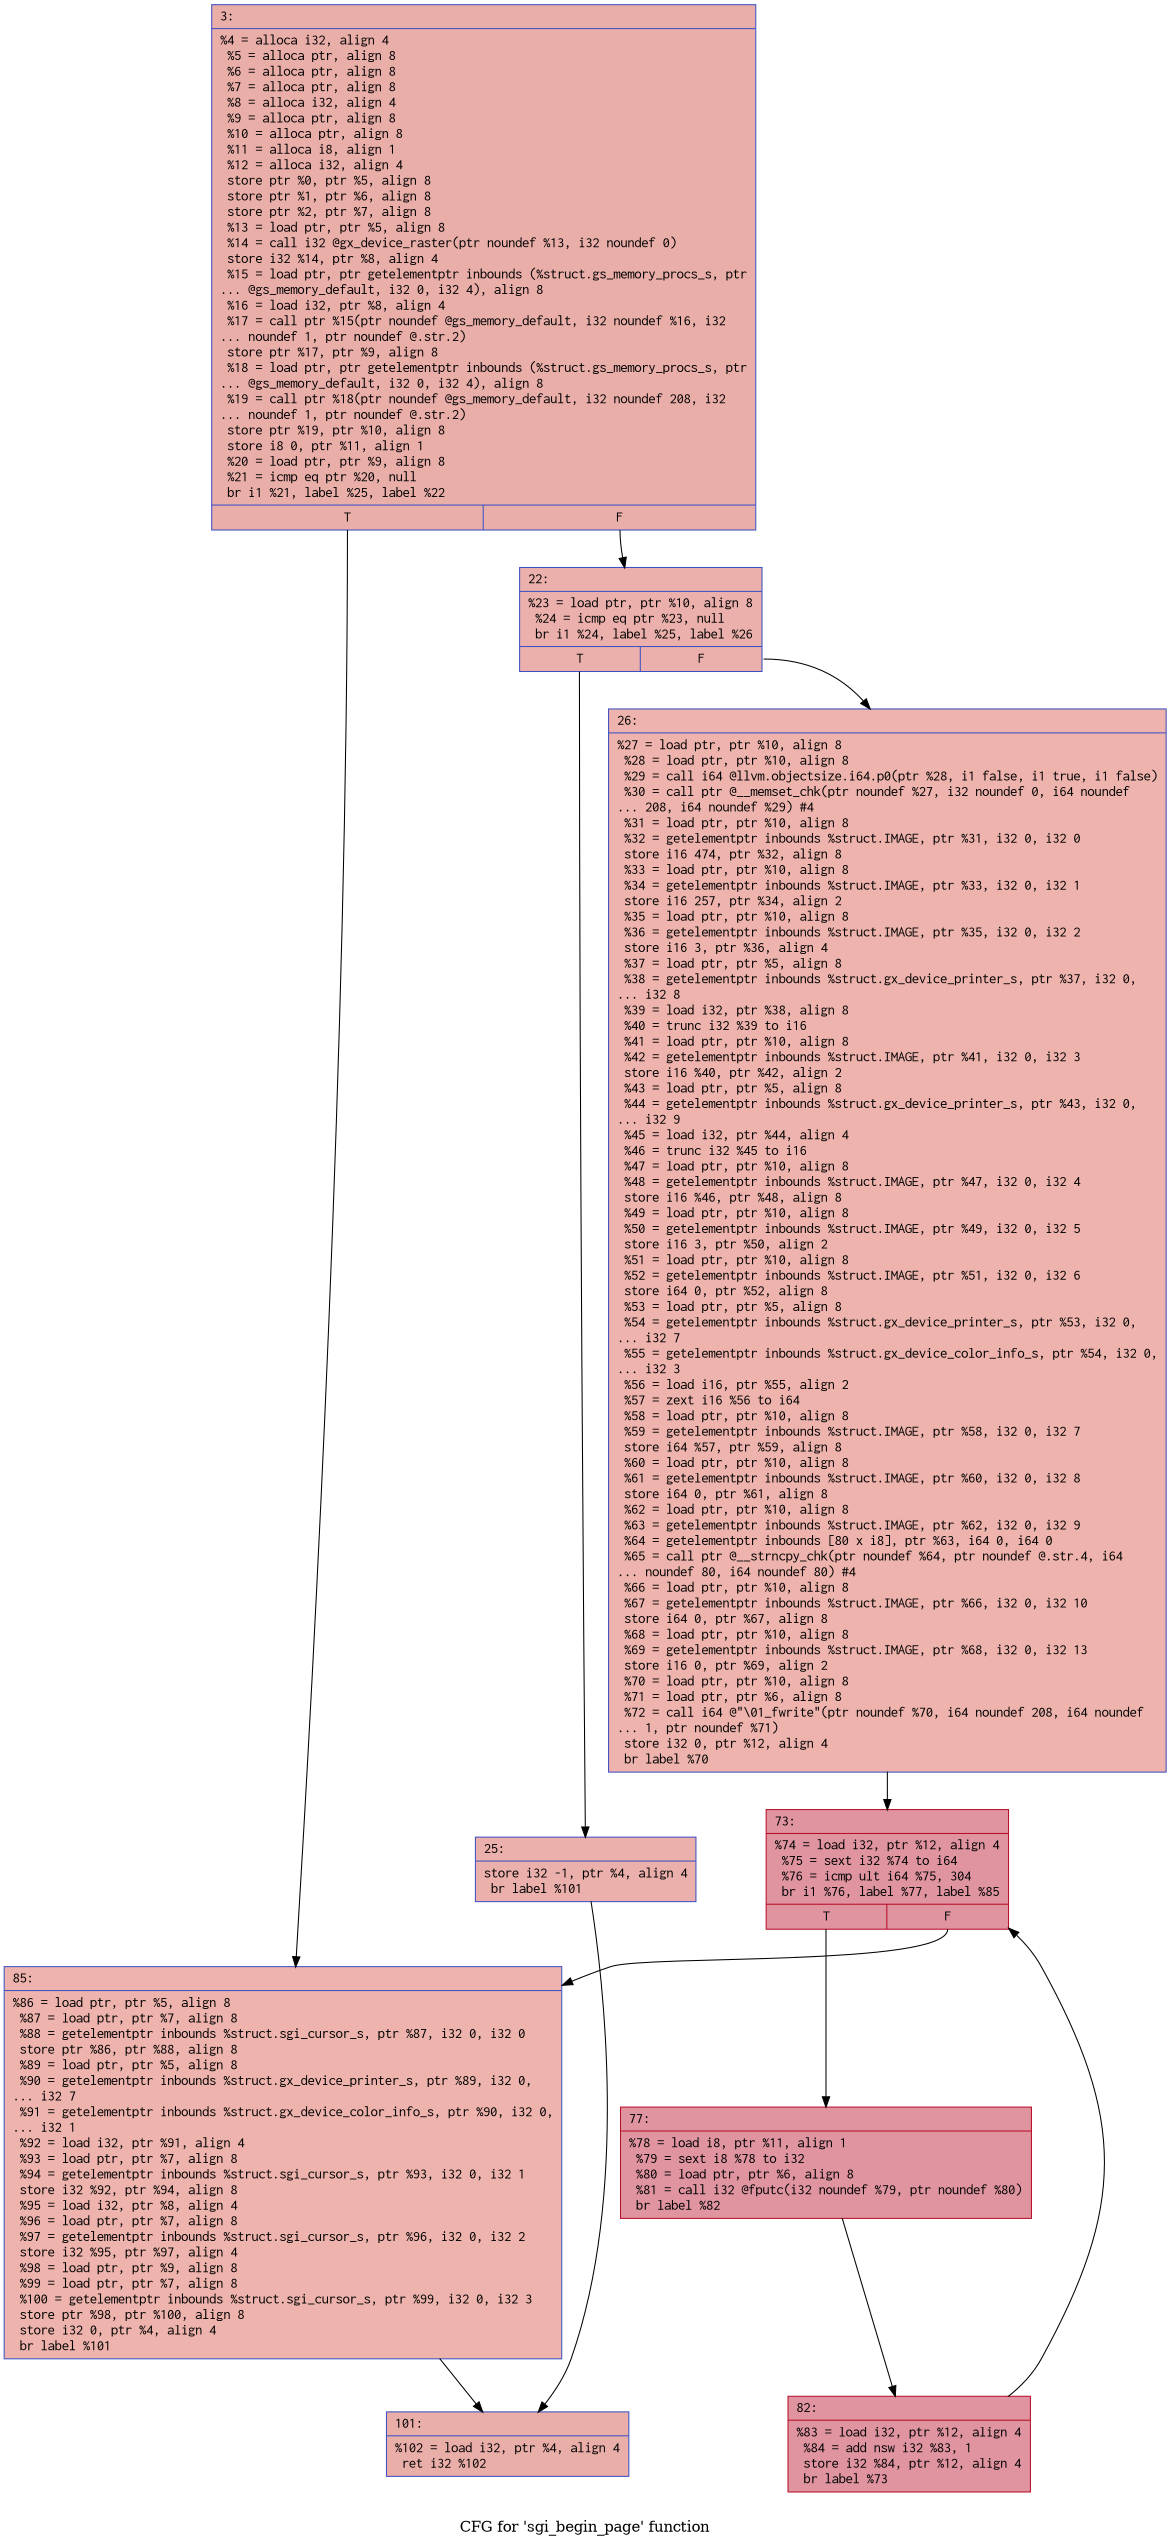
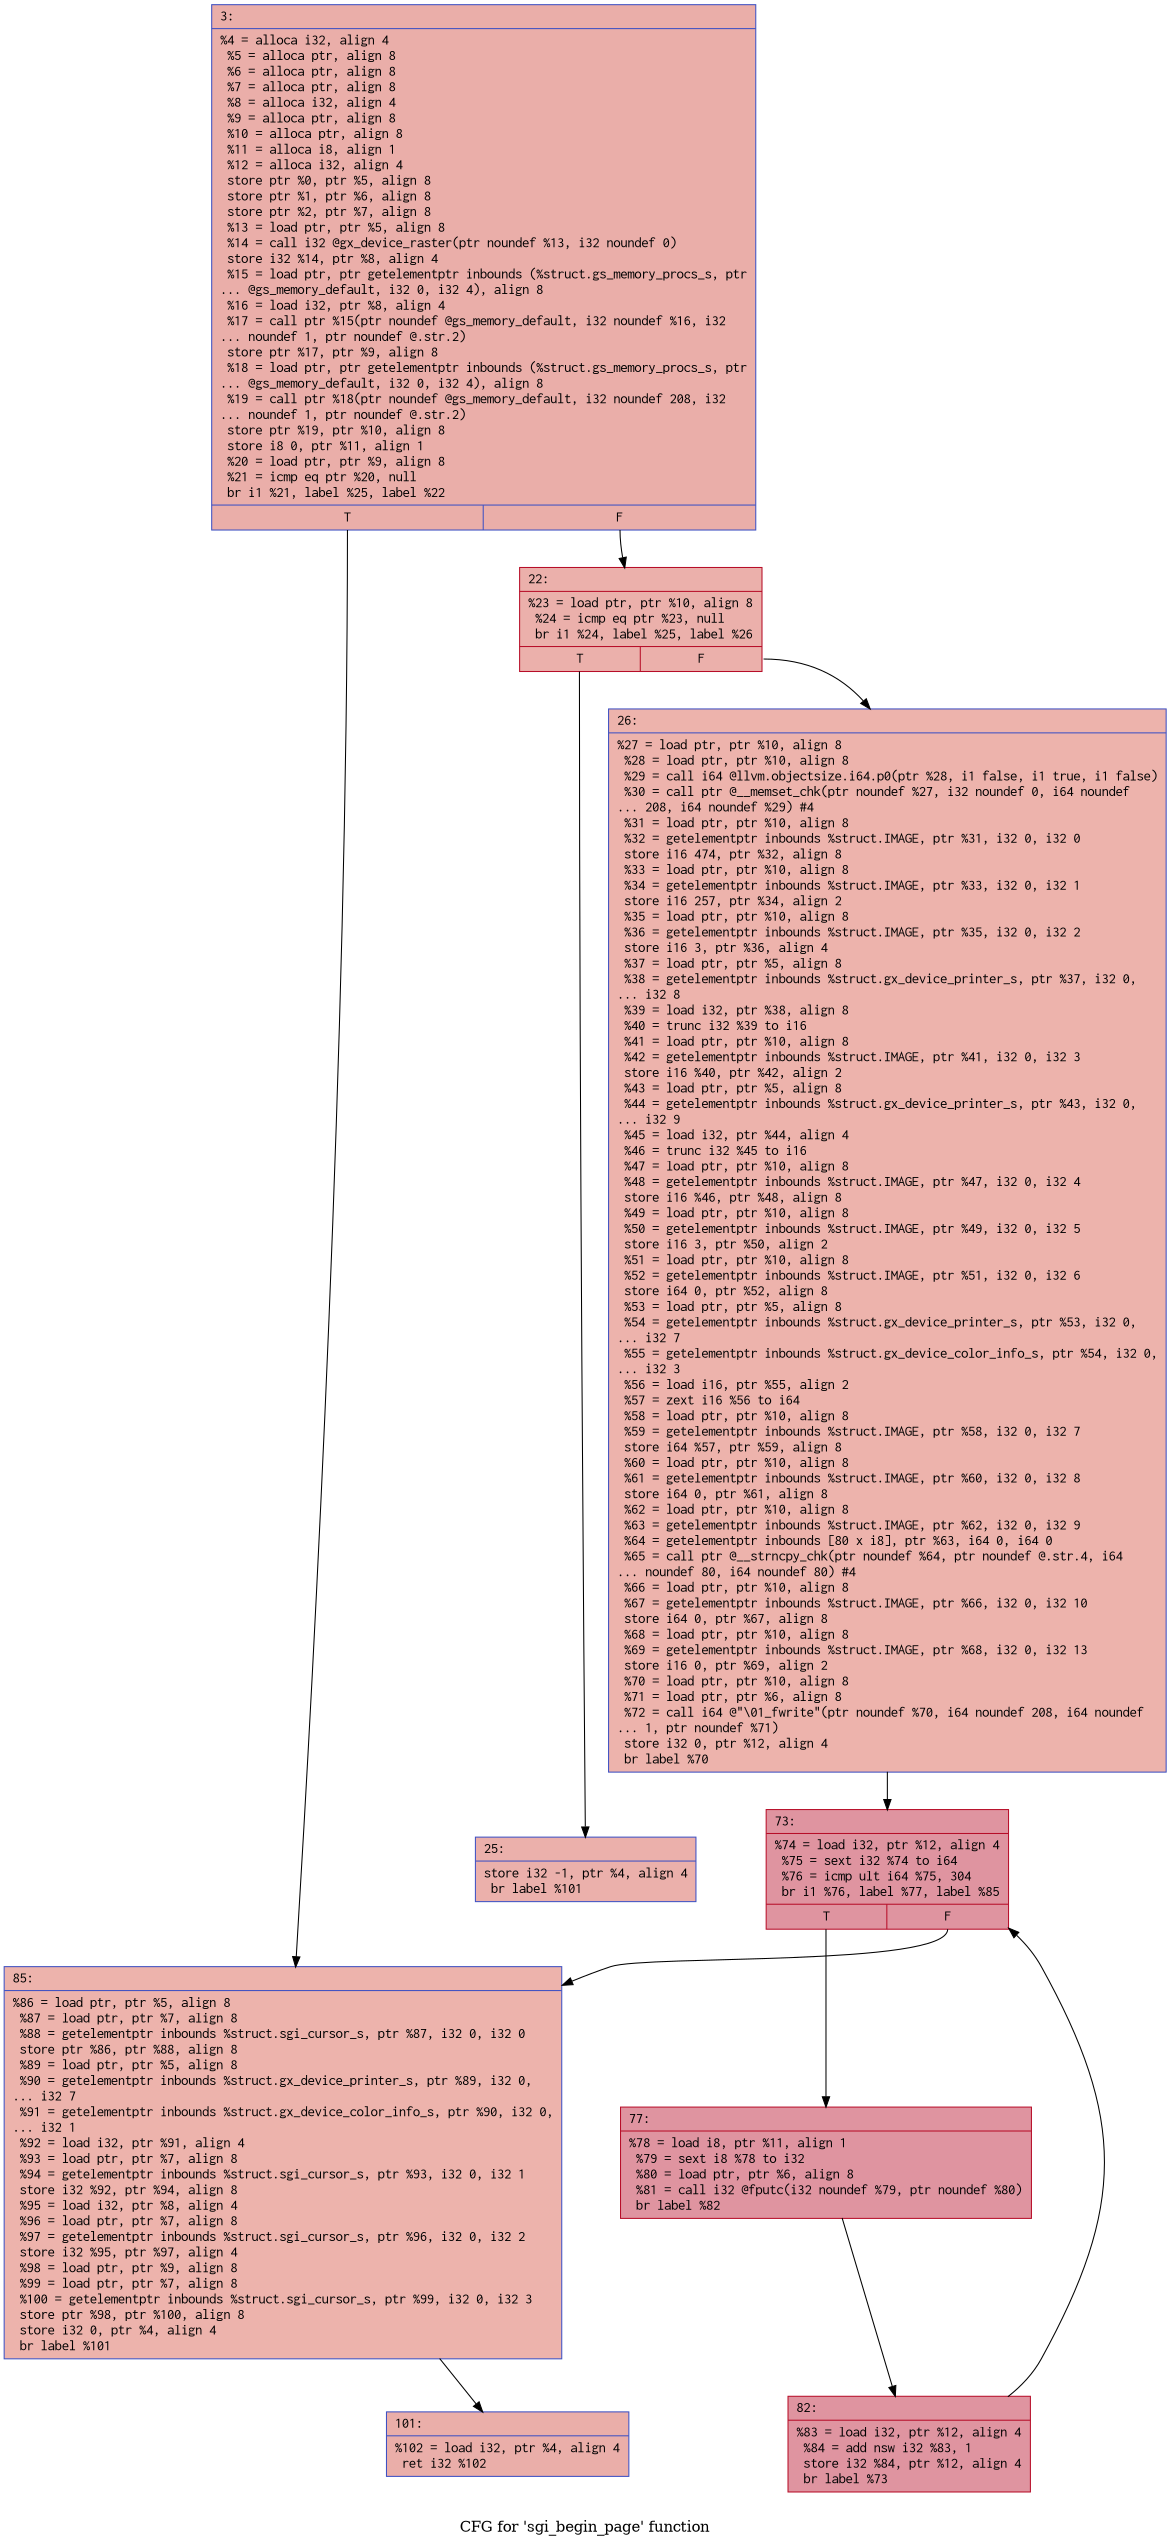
(641, 619) -> (641, 619)
(606, 2158) -> none
